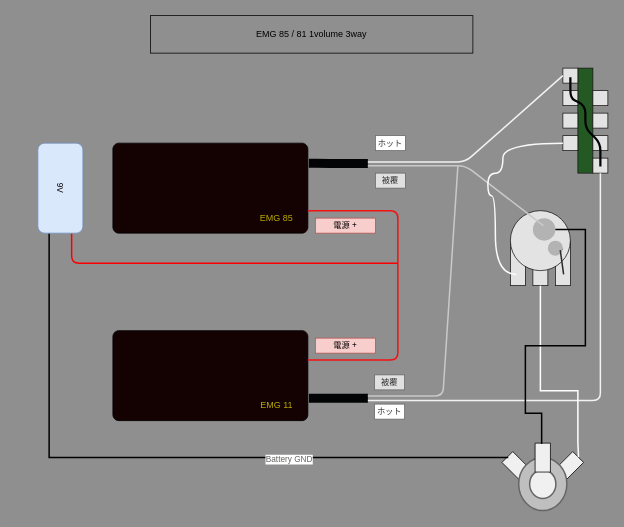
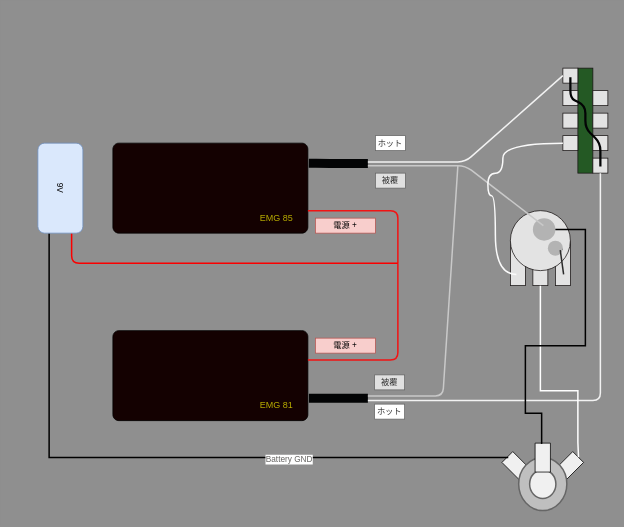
(312, 34) -> none
(277, 405) -> (277, 405)
